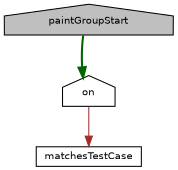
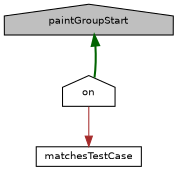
(82, 51) -> (96, 62)
